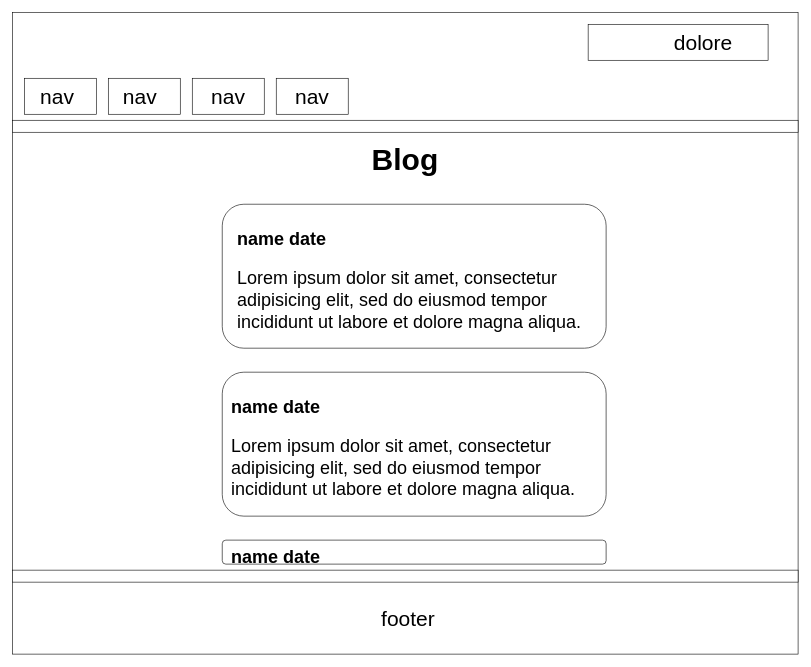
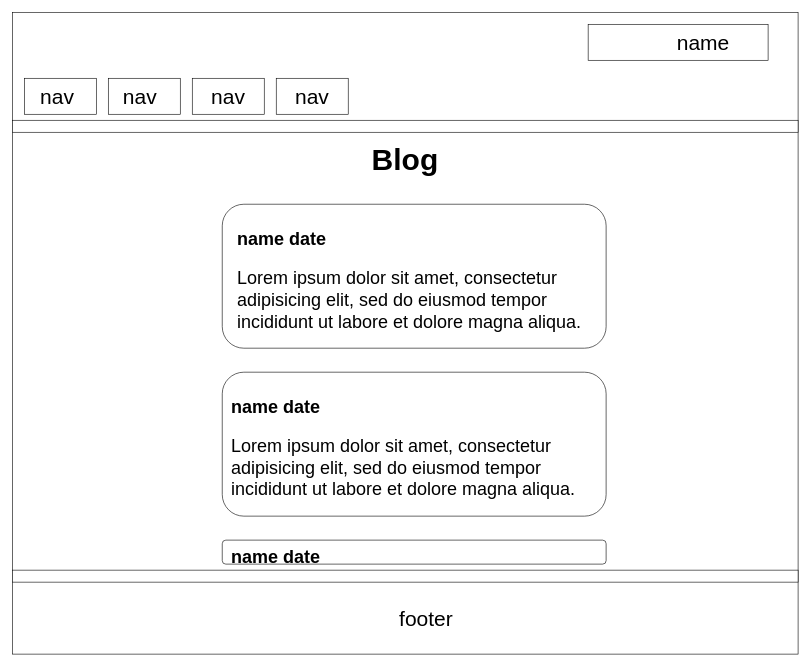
(704, 42) -> (704, 42)
(408, 618) -> (426, 618)
